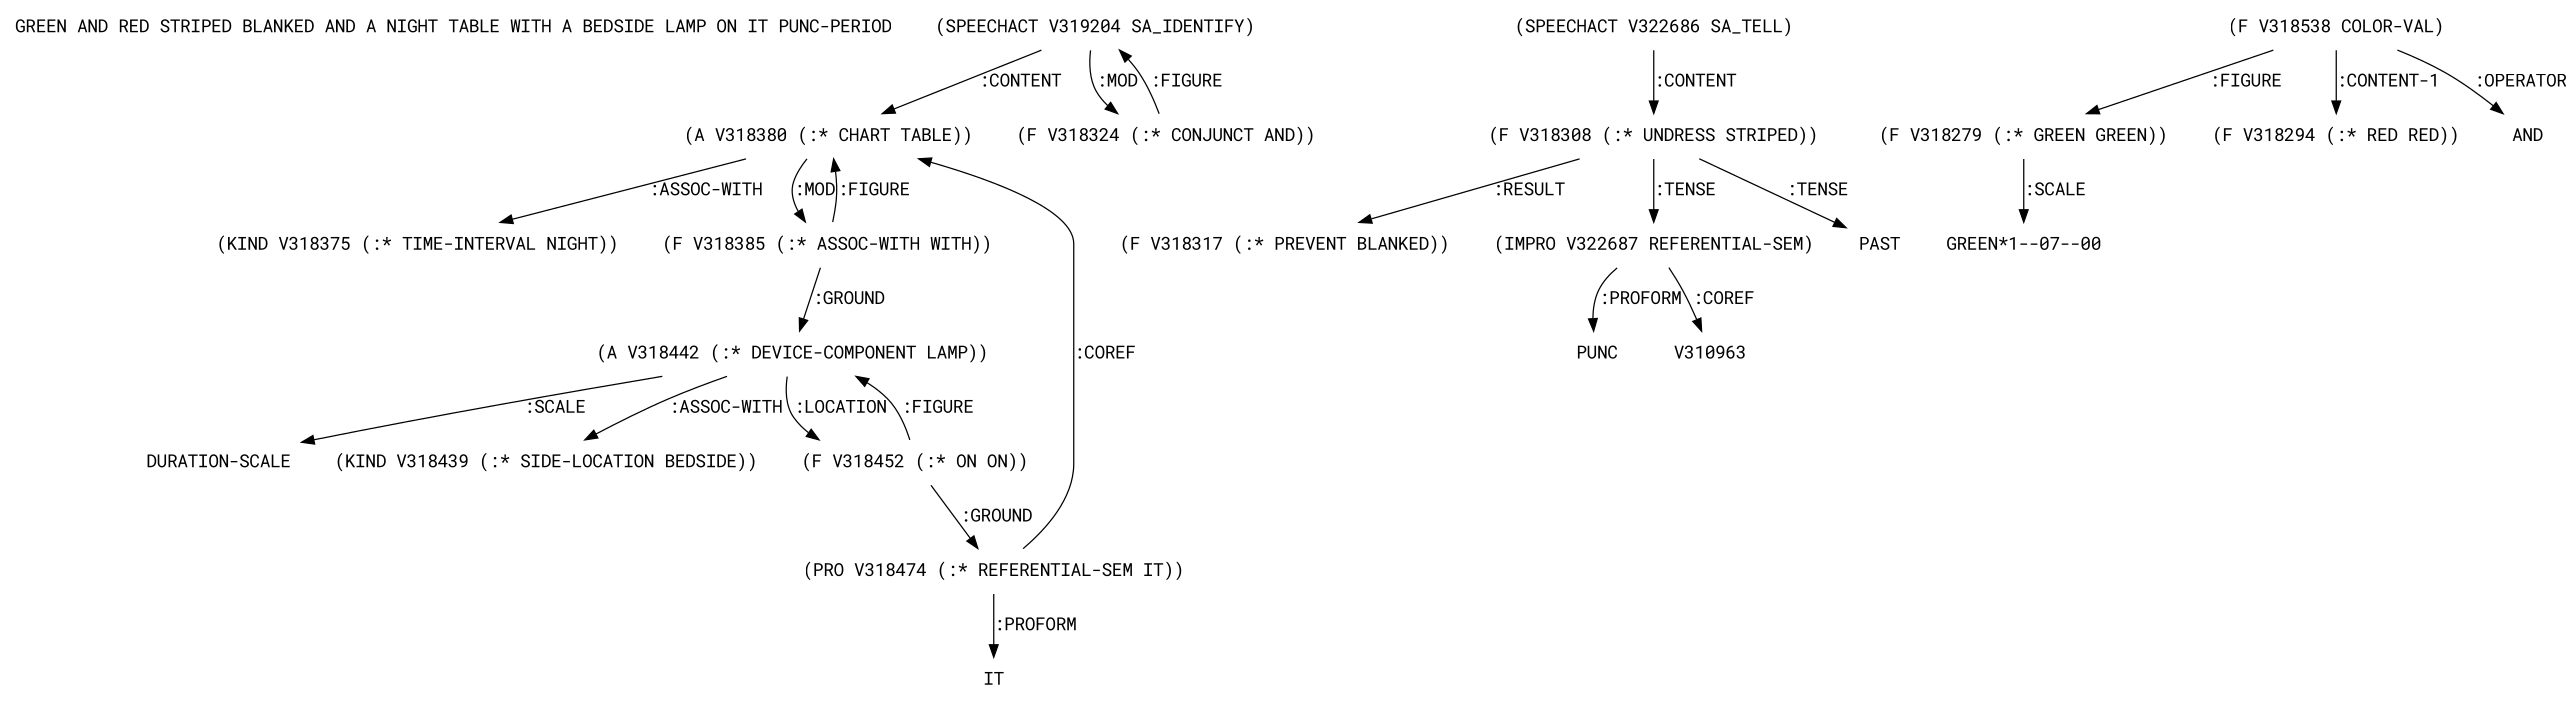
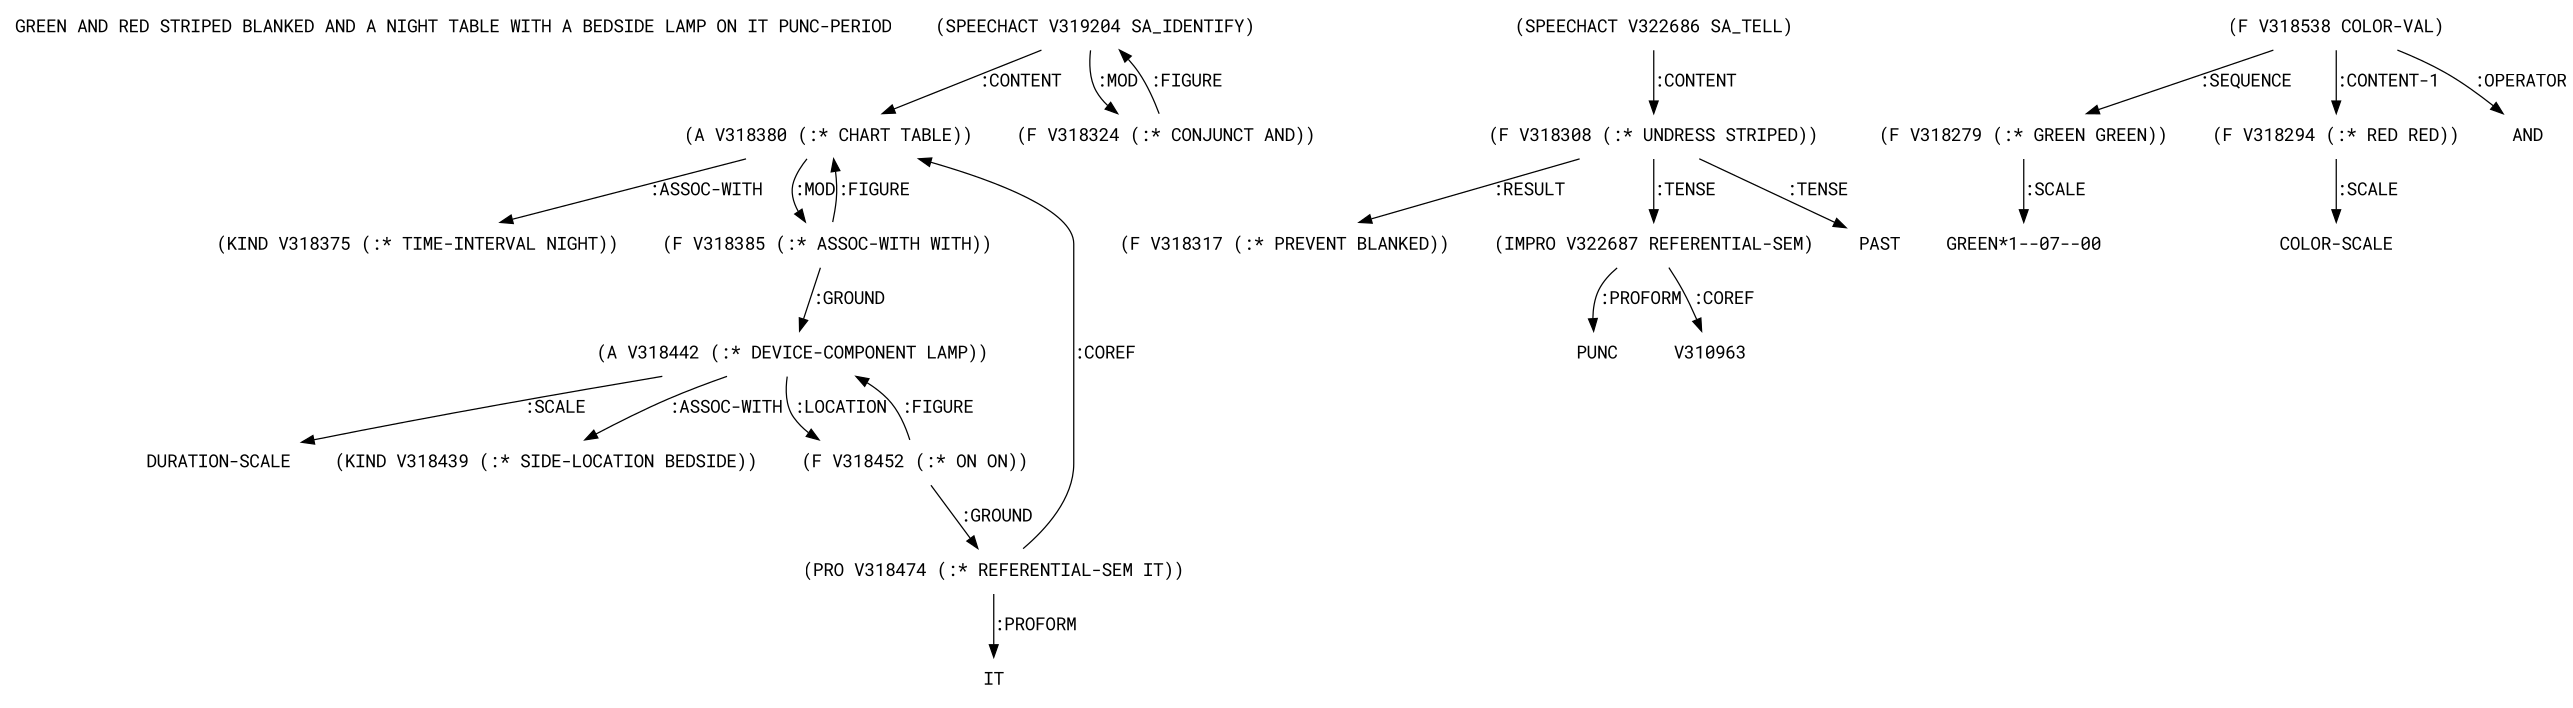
(2246, 82) -> (2246, 82)
none -> (2336, 245)
